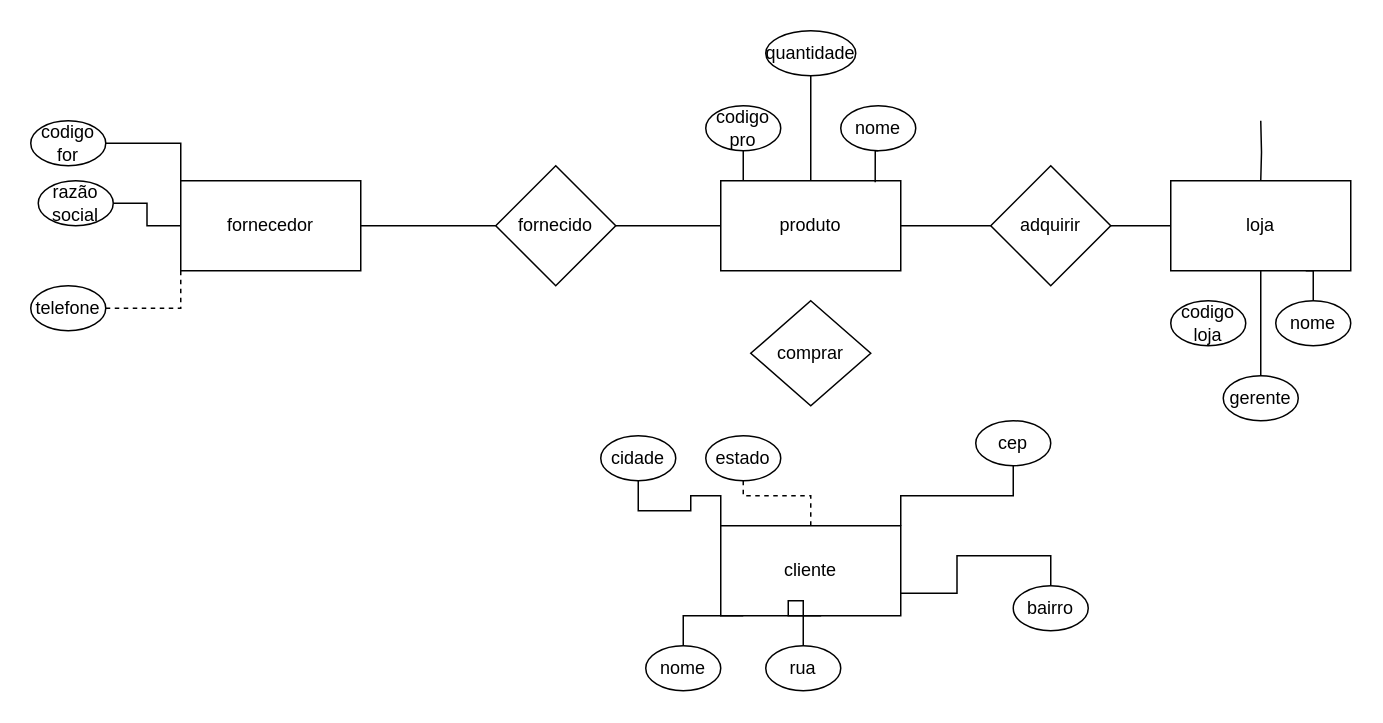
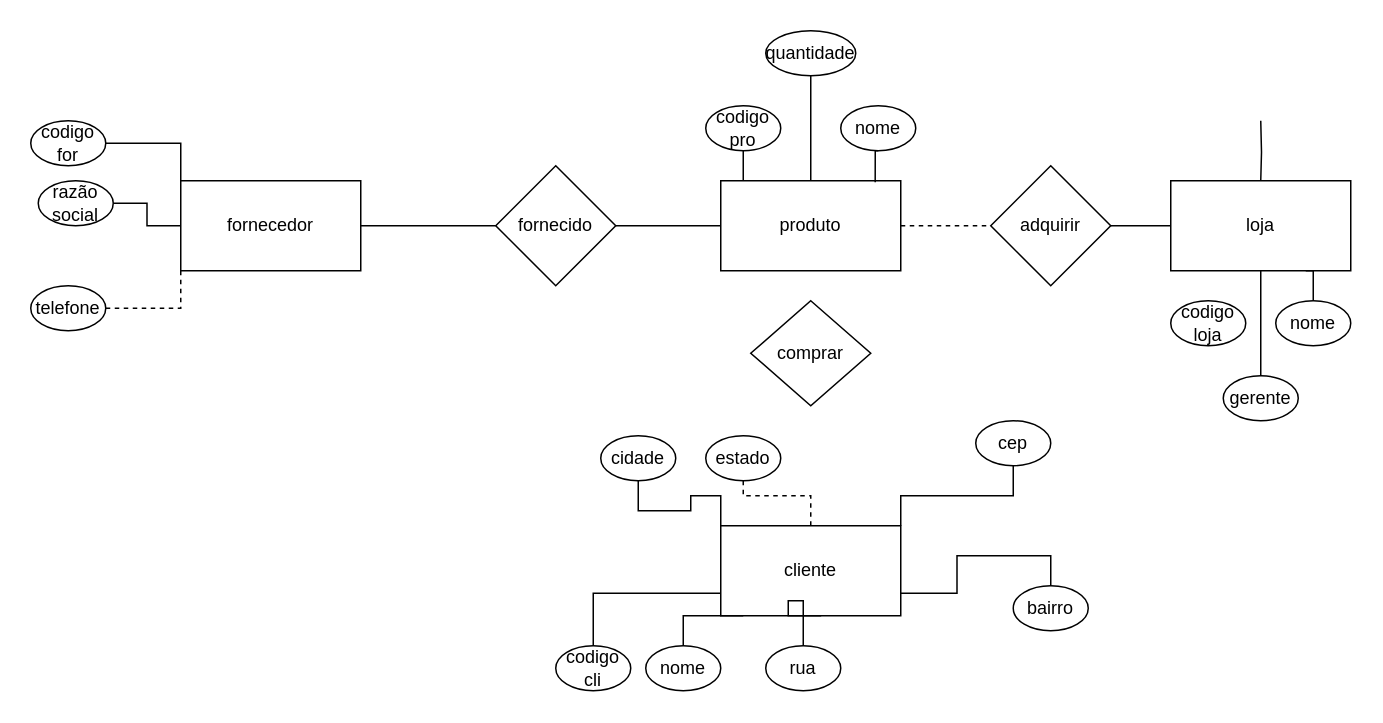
(947, 226) -> (947, 226)
none -> (630, 593)
none -> (593, 668)
